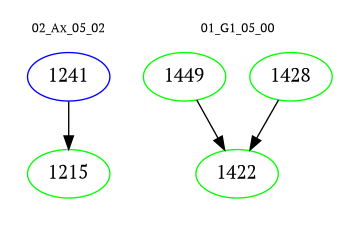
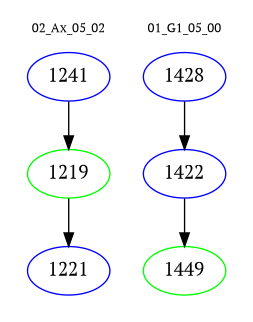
(291, 77) -> (185, 77)
(207, 119) -> (185, 216)
(69, 174) -> (69, 174)
(237, 174) -> (185, 174)
none -> (69, 271)
